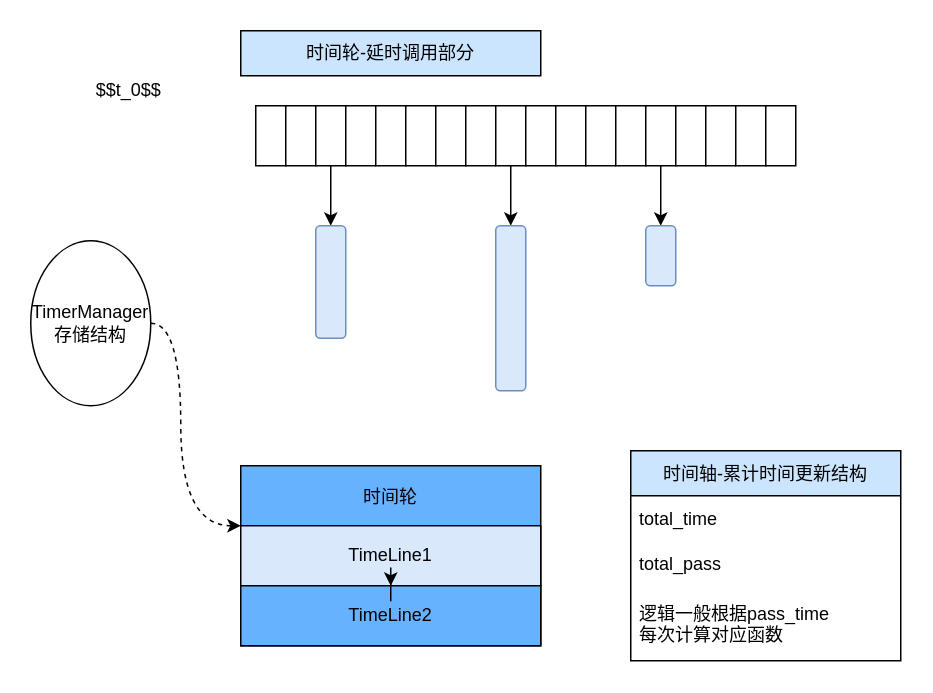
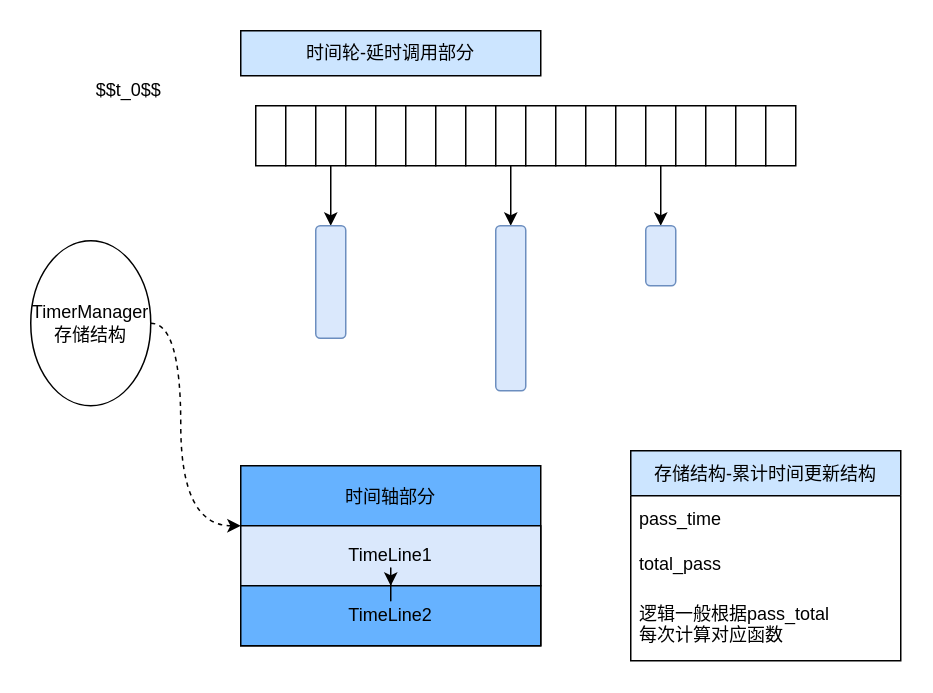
(765, 474) -> (765, 474)
(390, 497) -> (390, 497)
(685, 519) -> (682, 519)
(736, 614) -> (741, 614)
